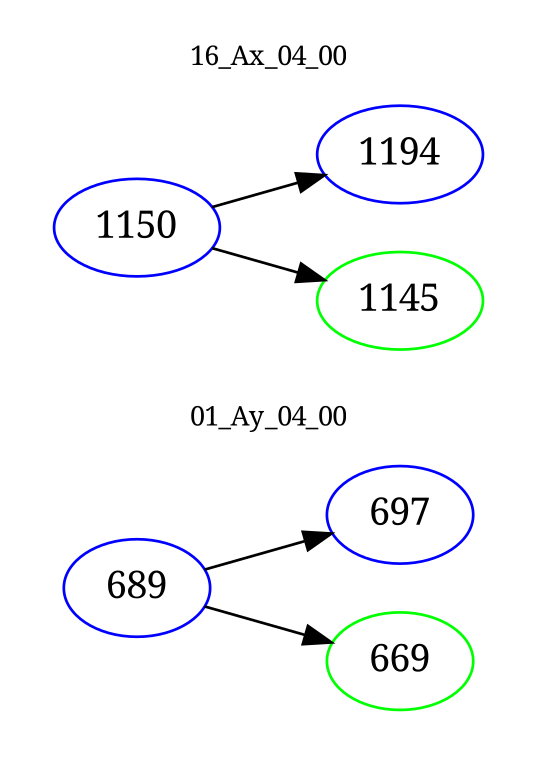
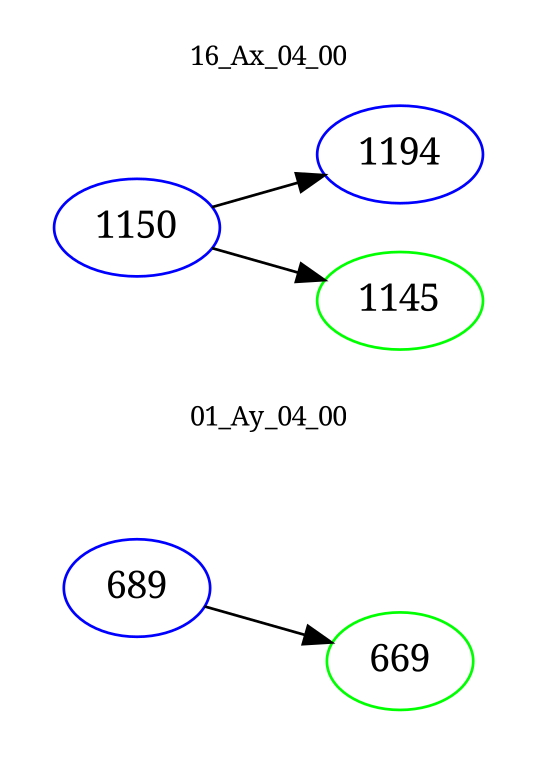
(400, 515) -> none
